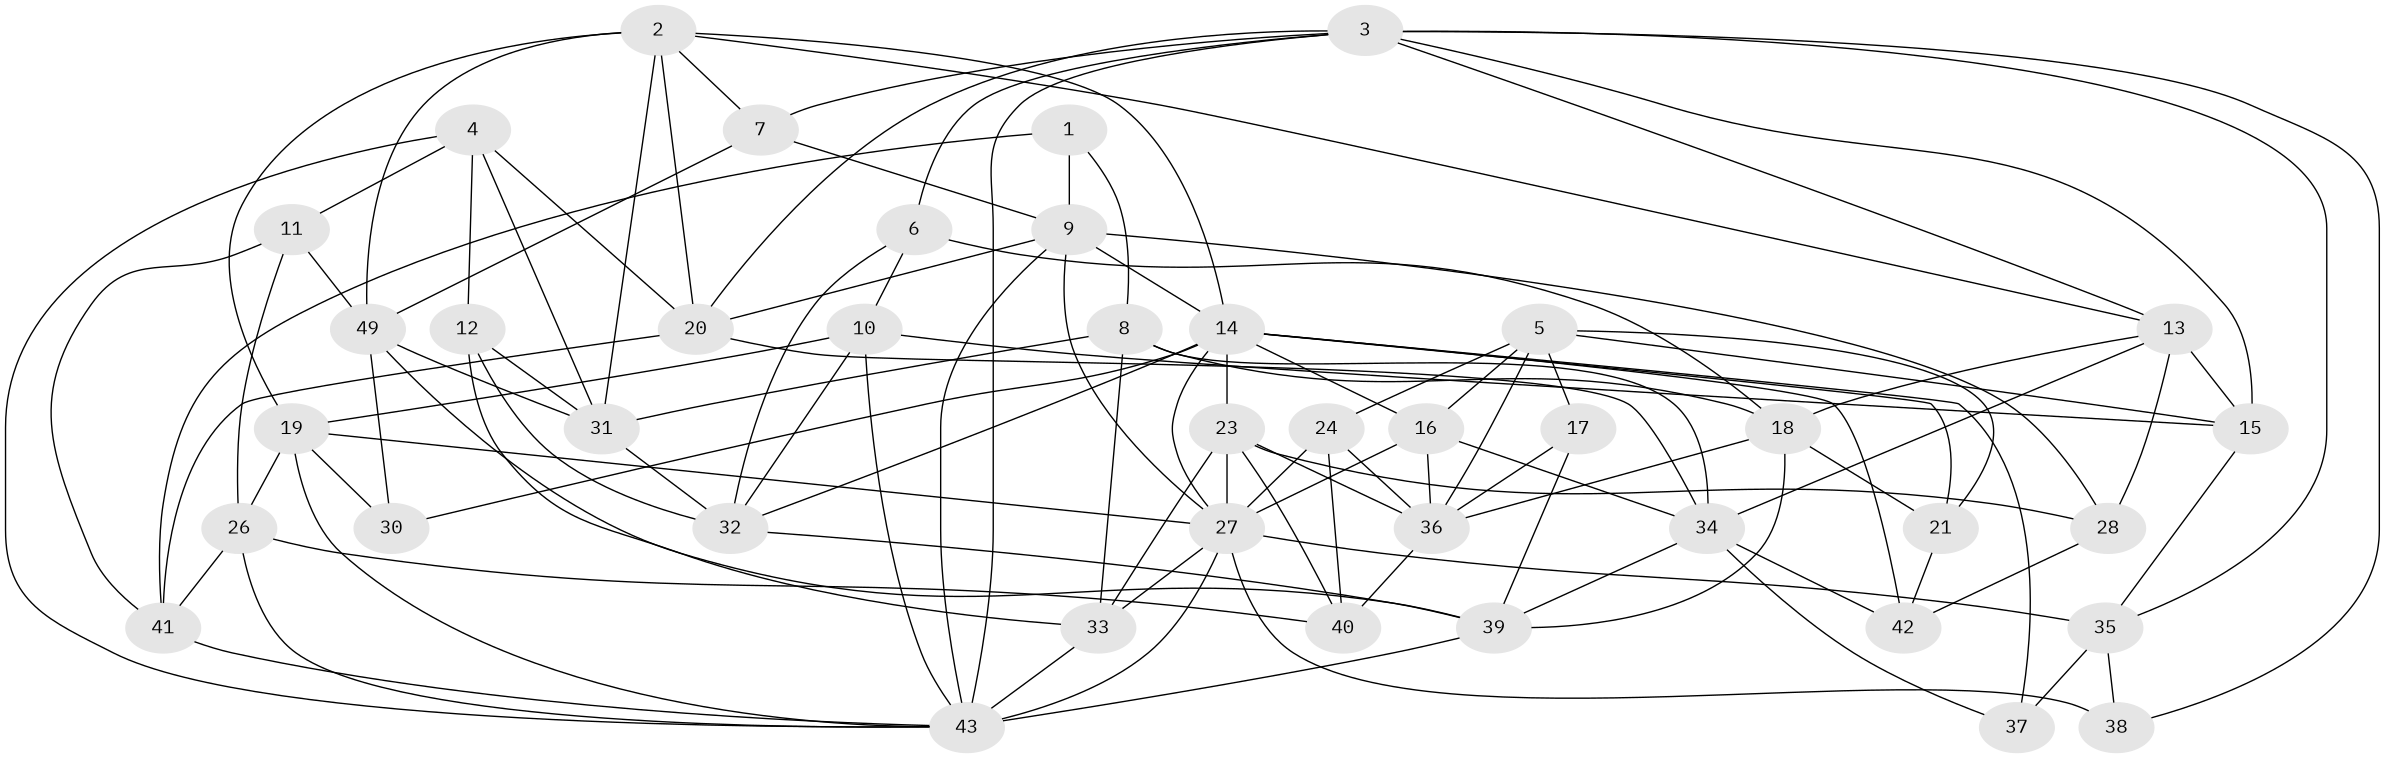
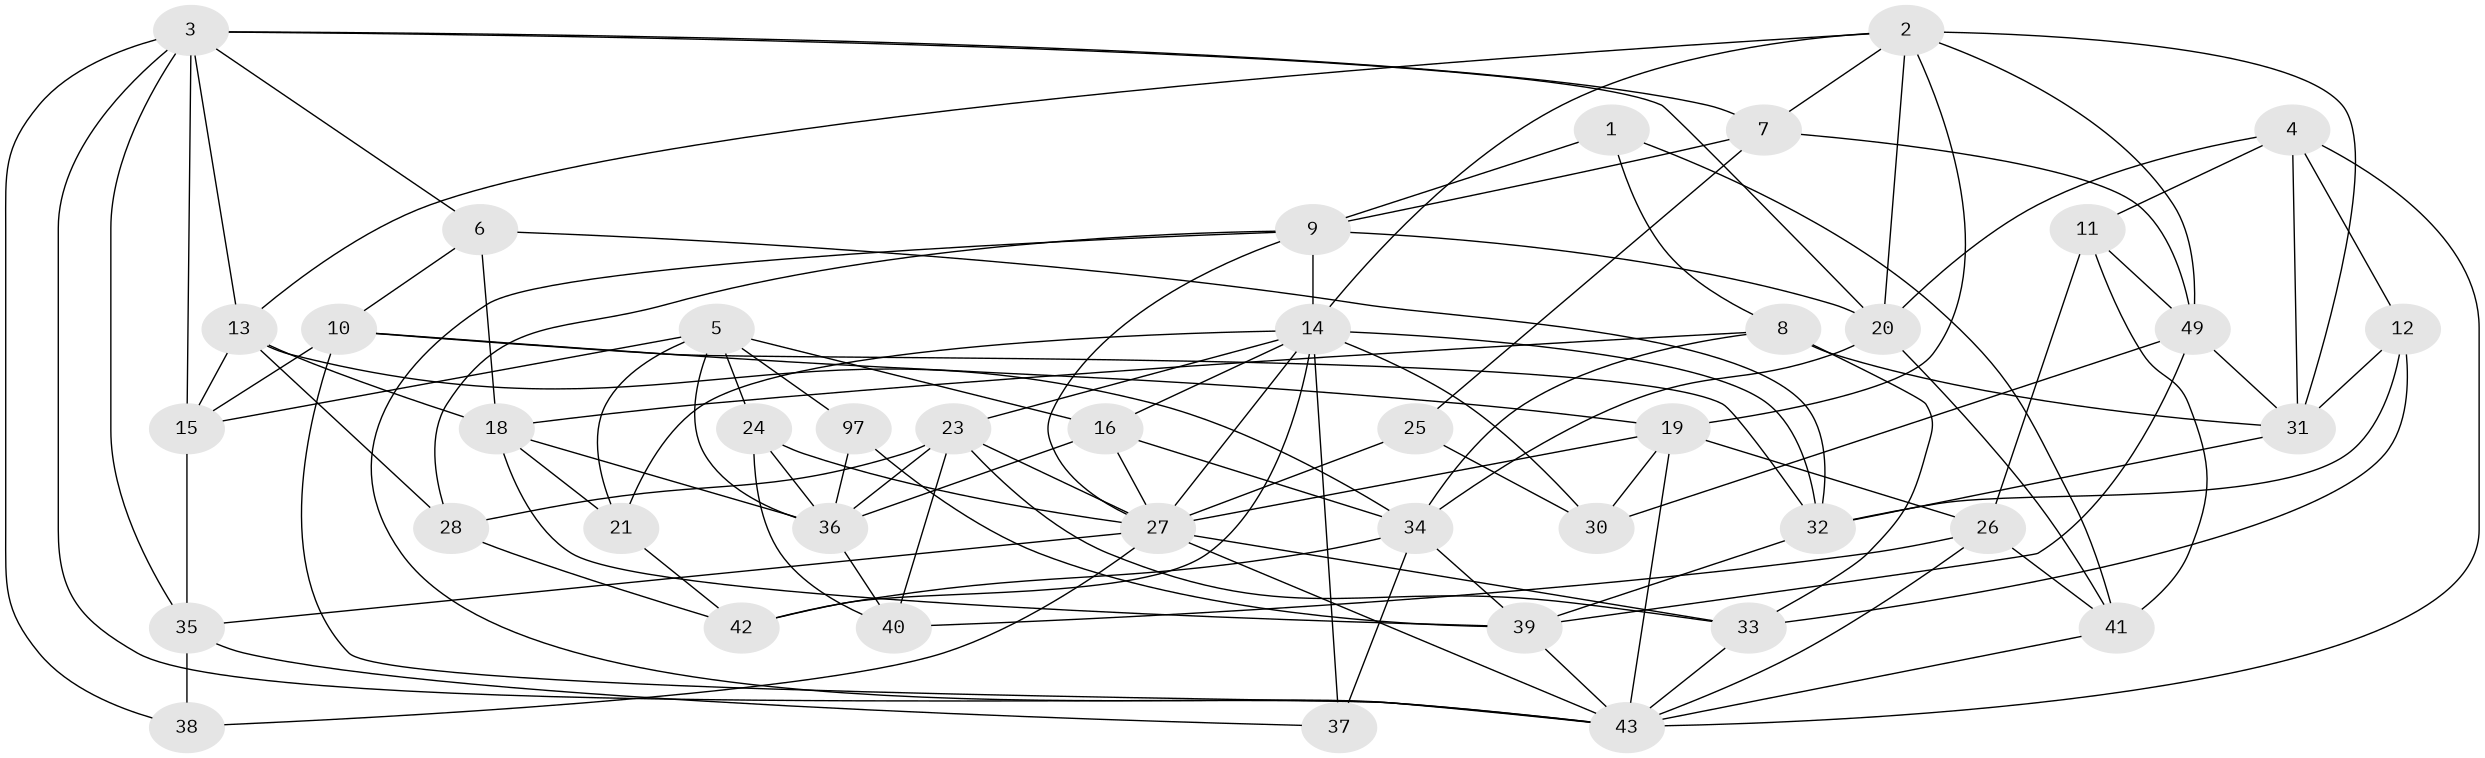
none -> (1415, 429)
(1578, 429) -> (854, 429)
